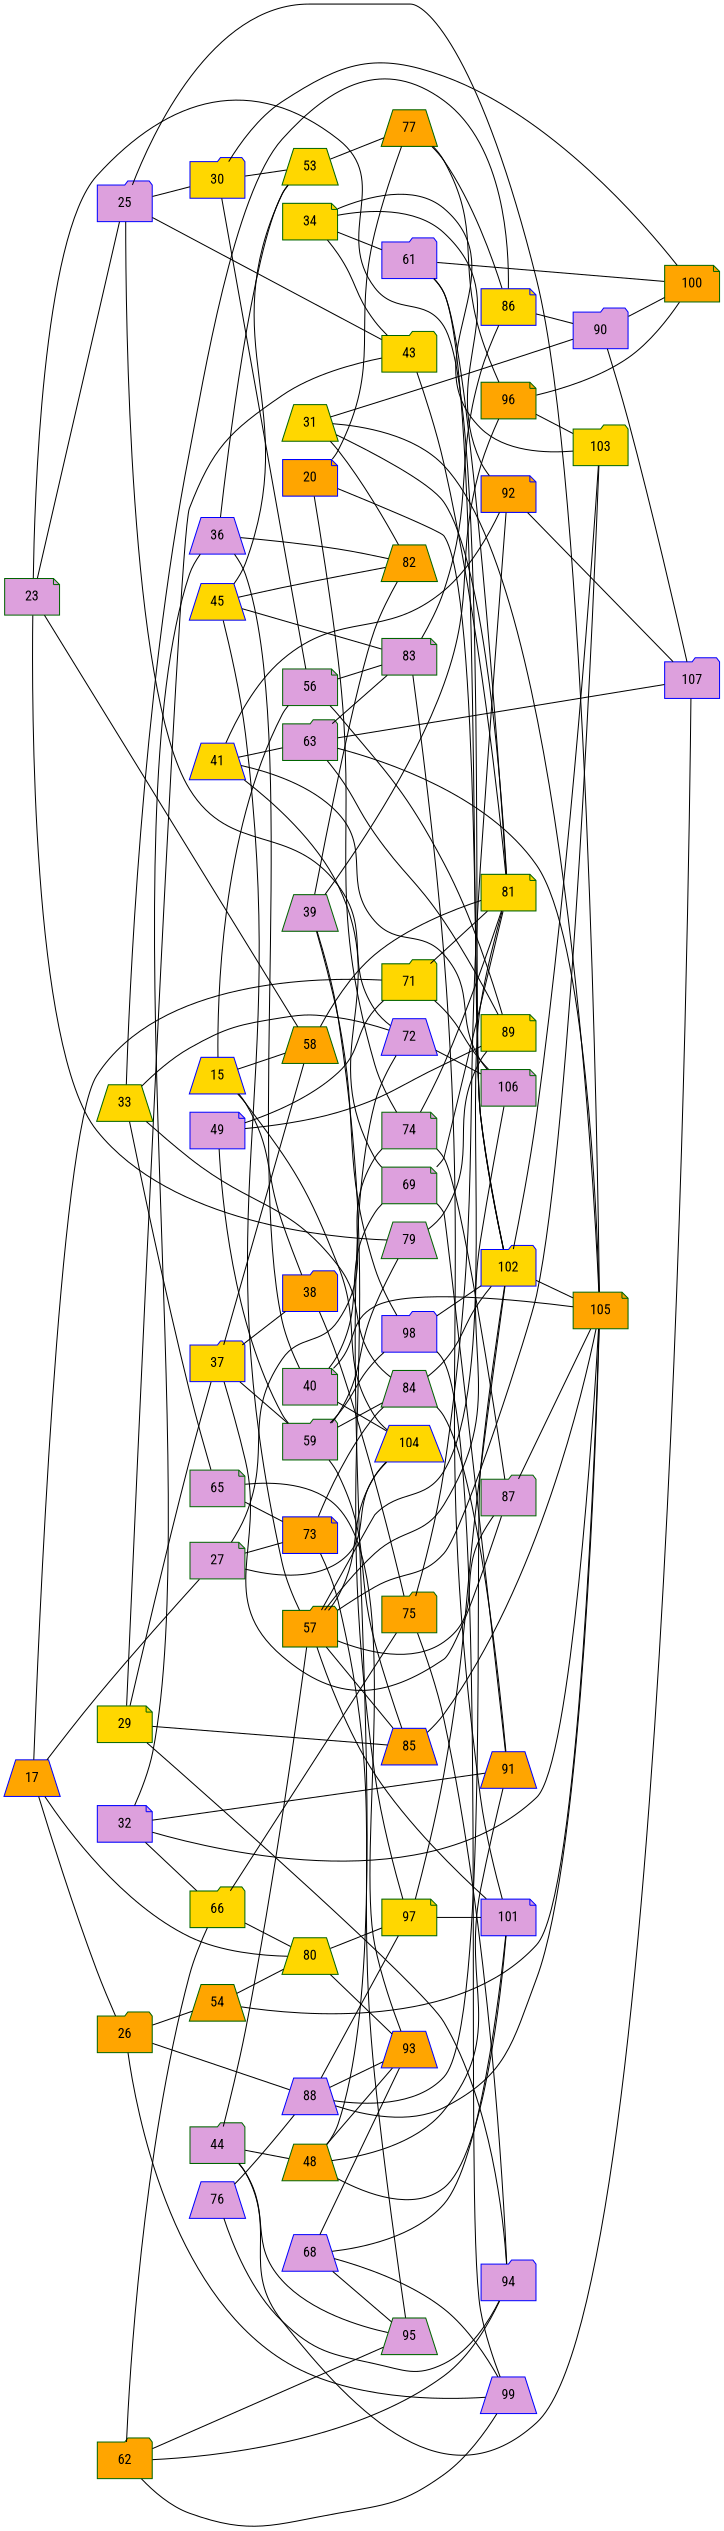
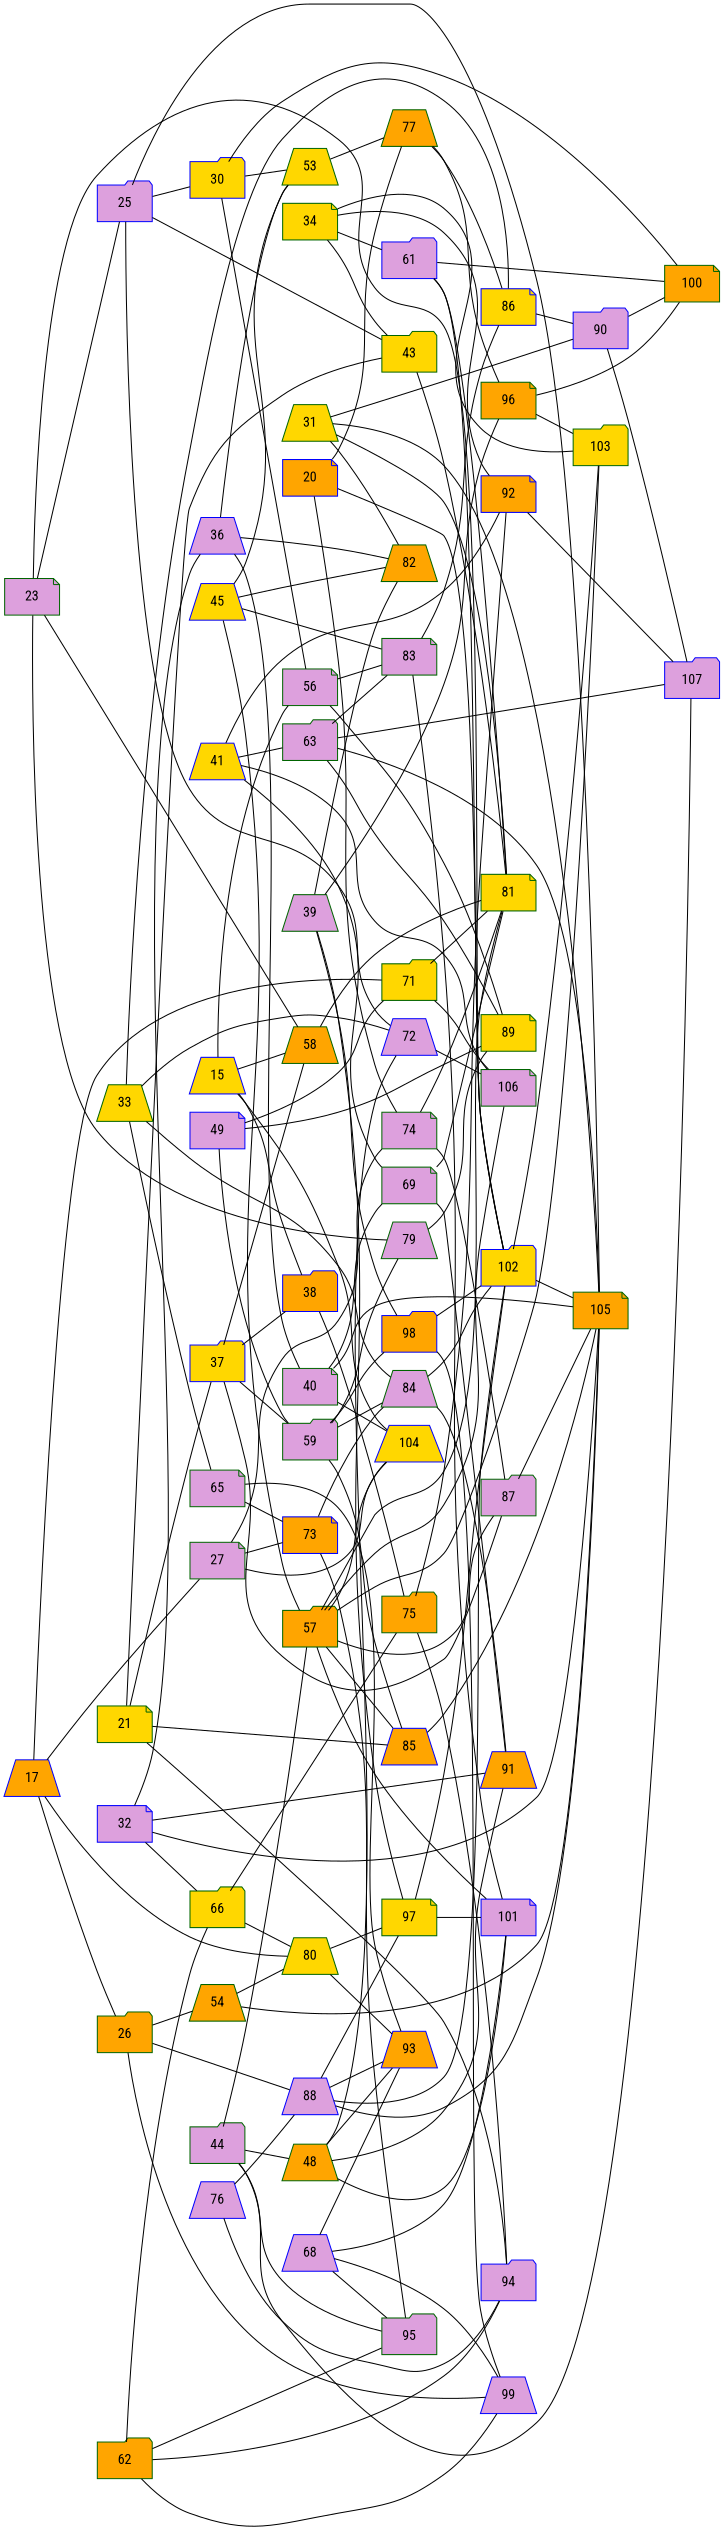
(409, 1334) -> (409, 1334)
(125, 1724) -> (125, 1724)
(409, 2336) -> (409, 2336)
